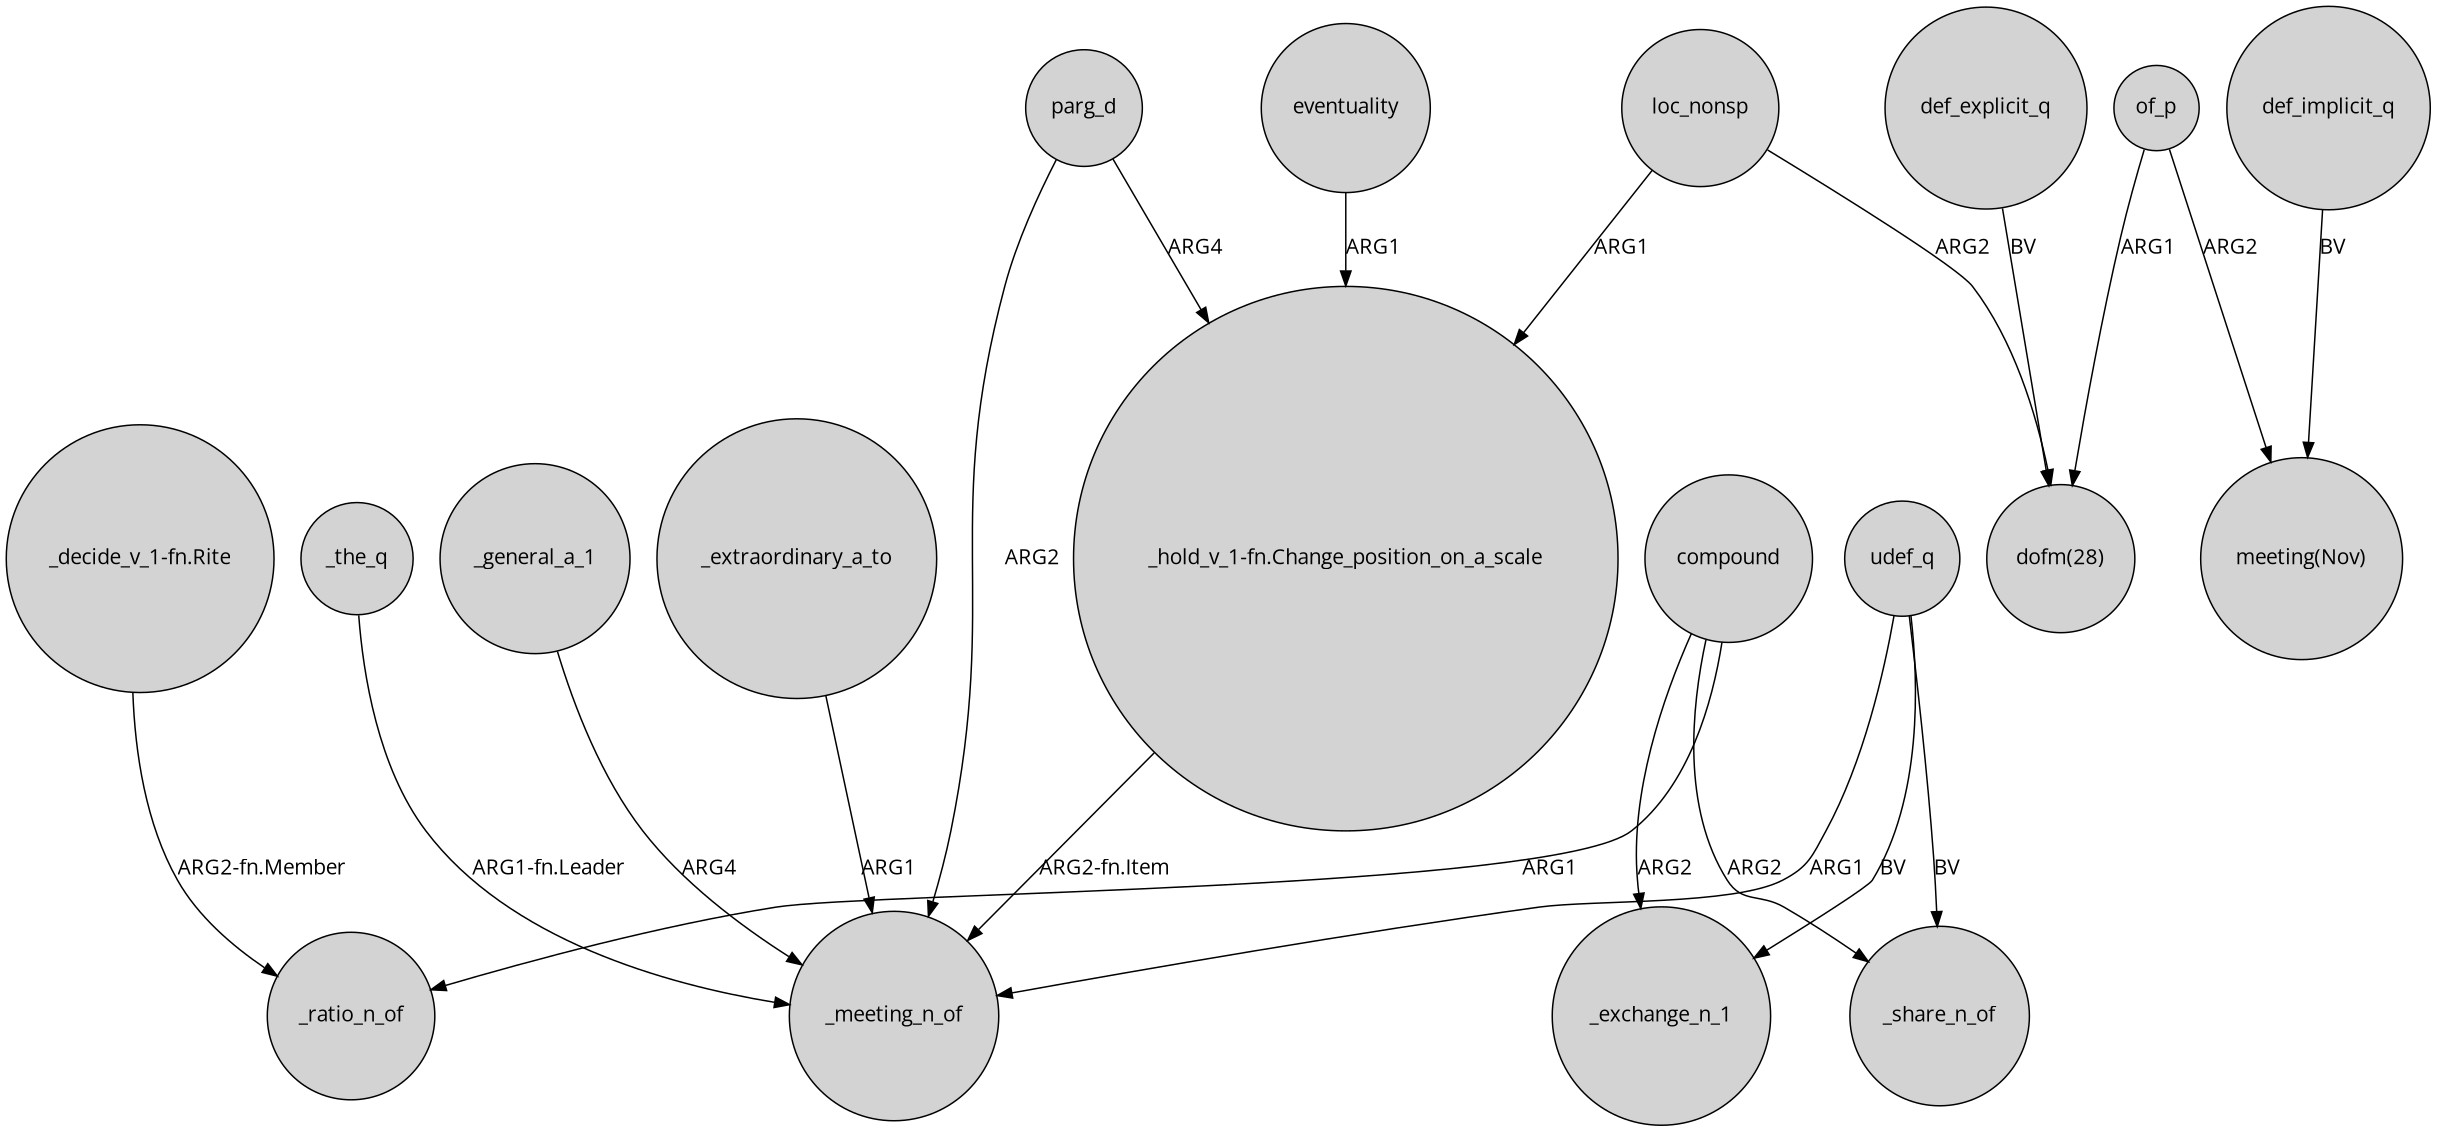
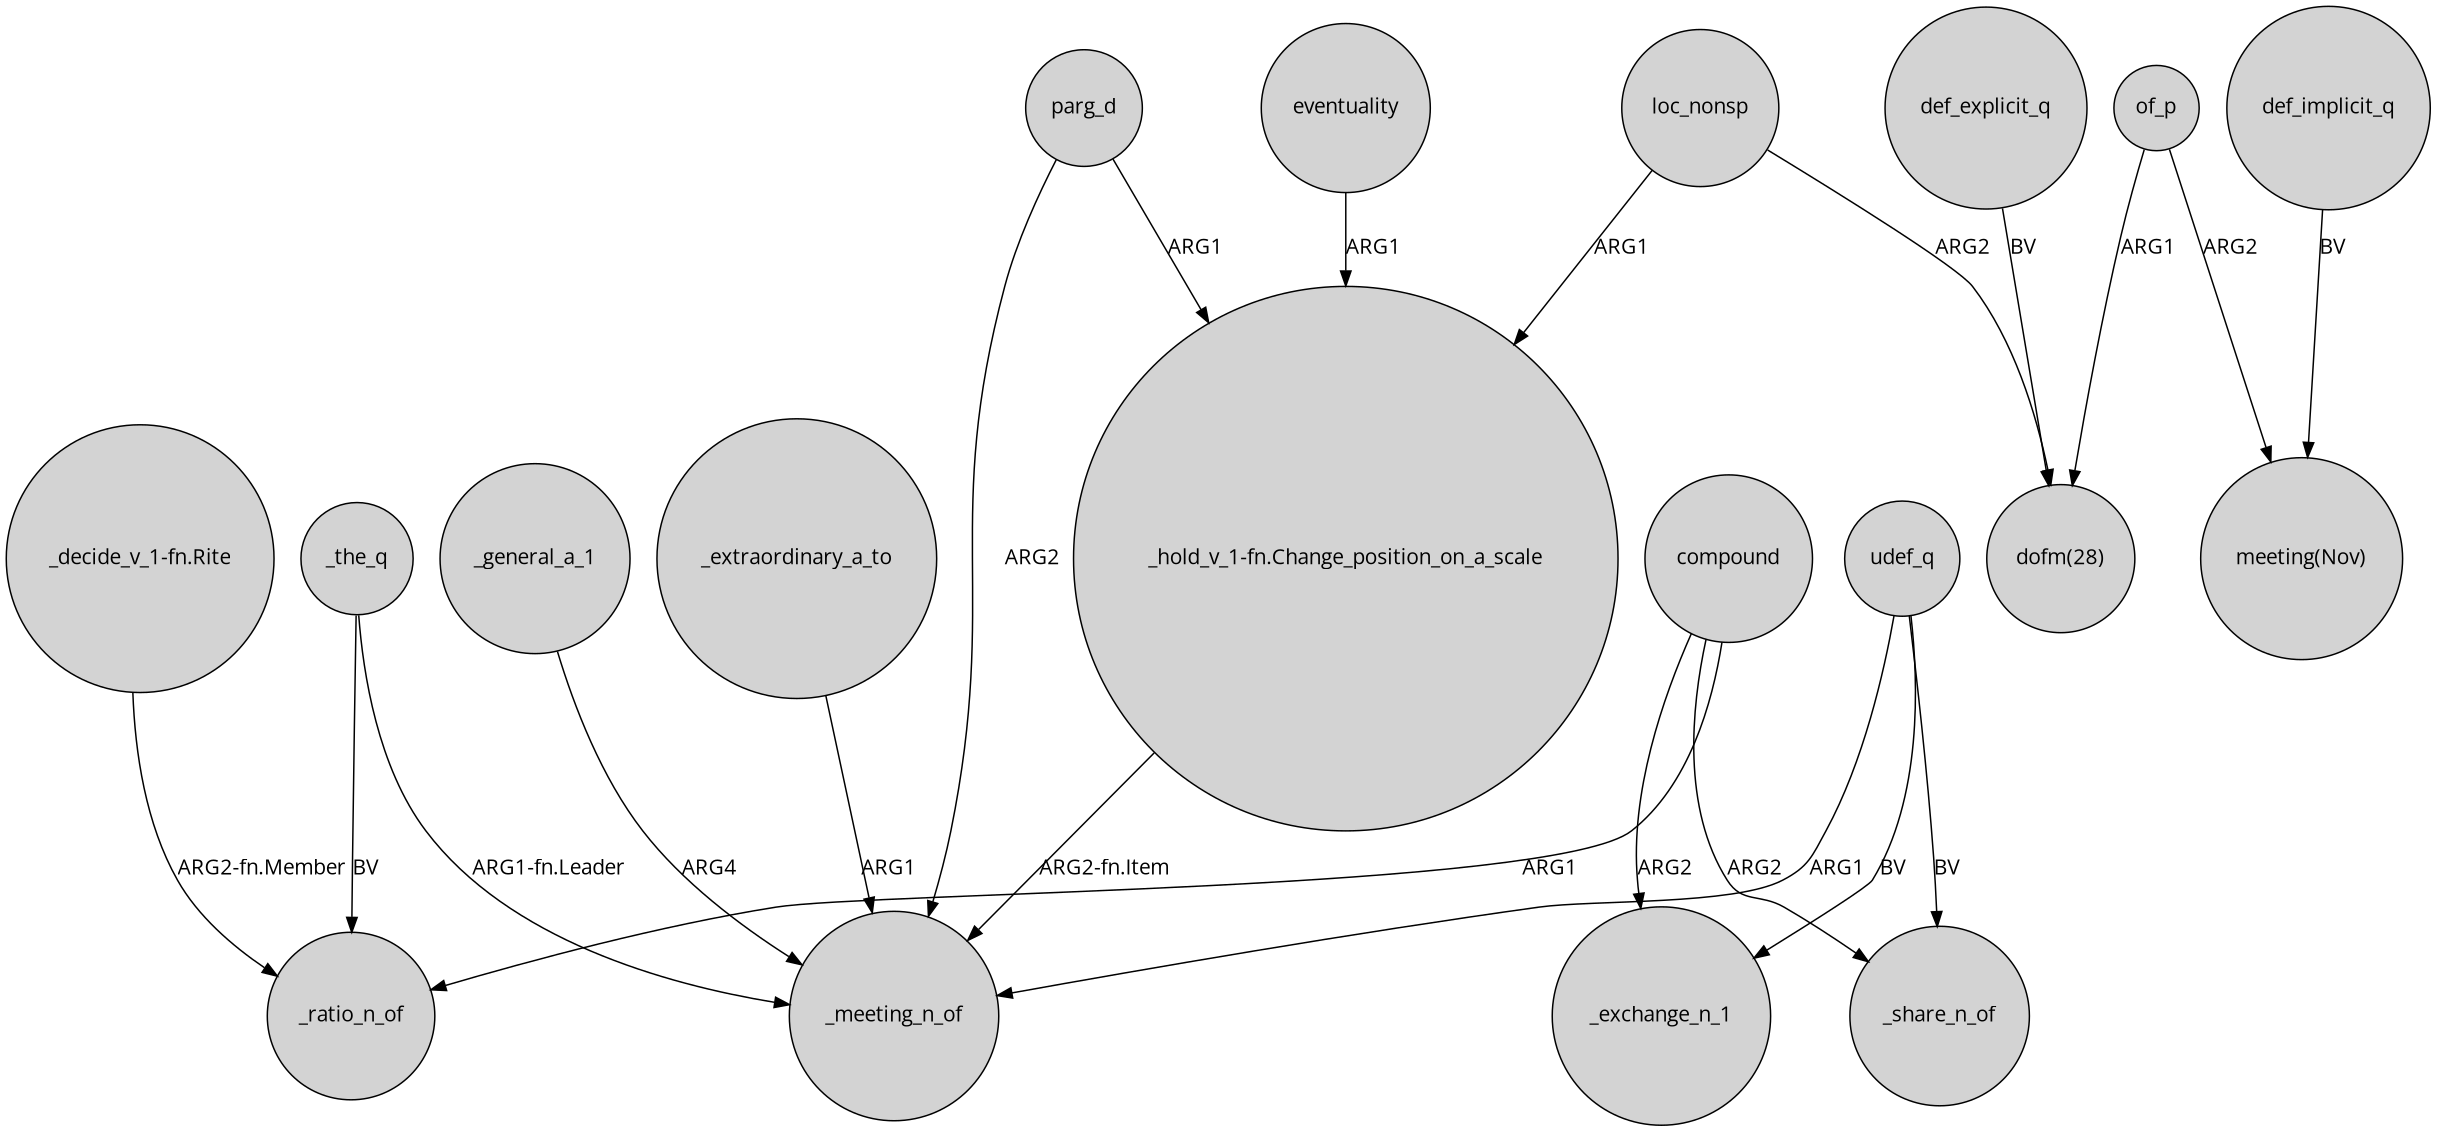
(1195, 248) -> (1195, 248)
none -> (354, 766)
